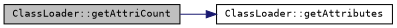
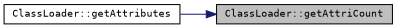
(193, 14) -> (193, 14)
